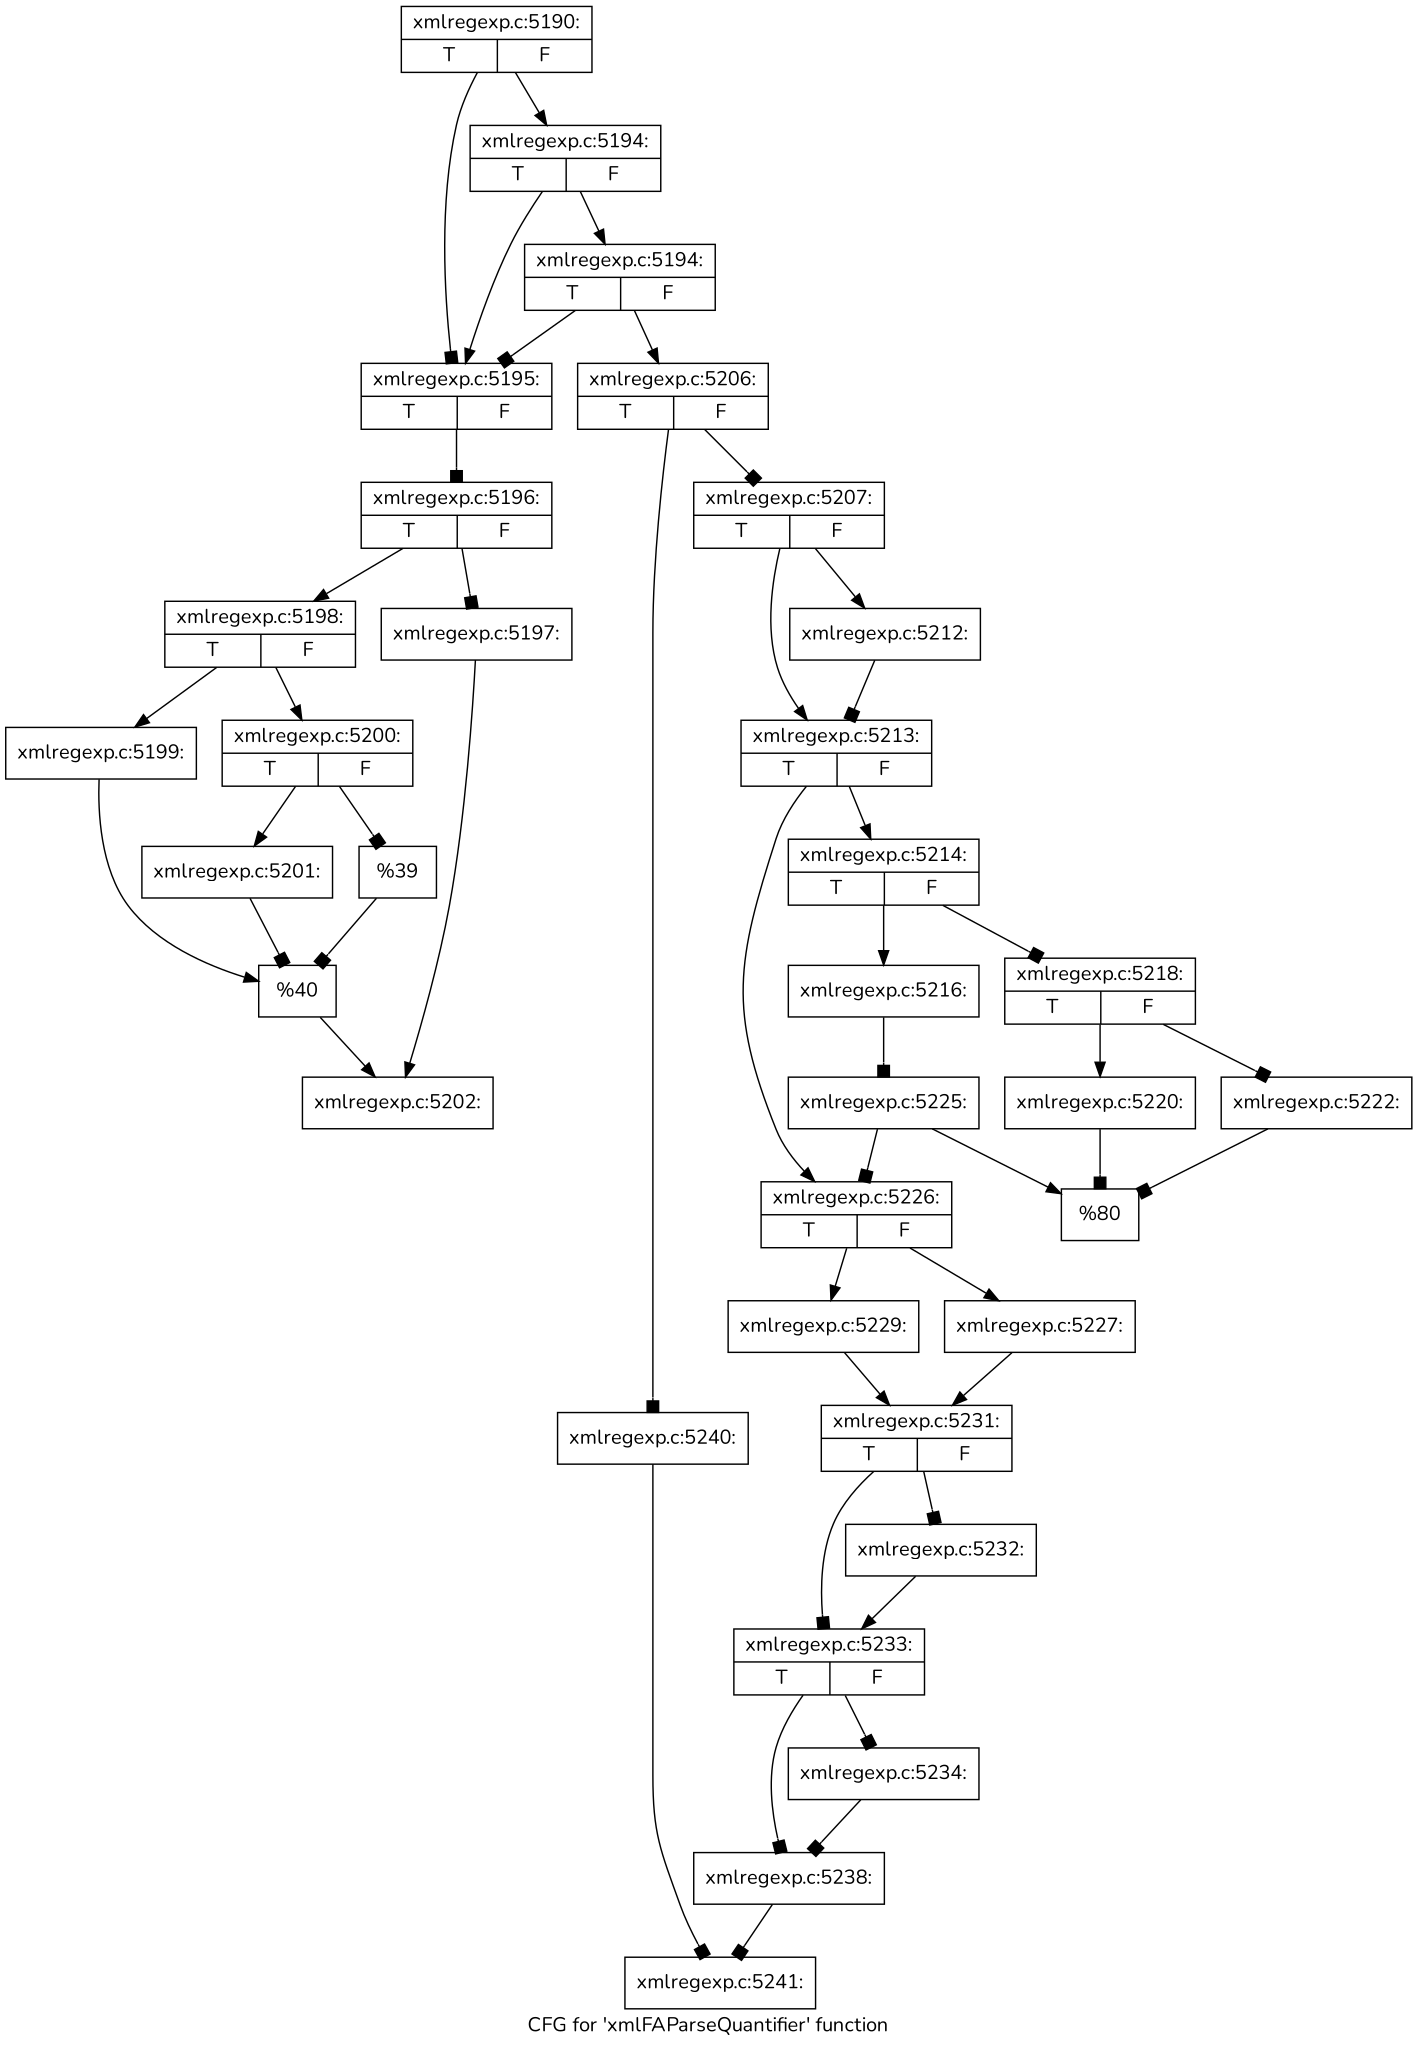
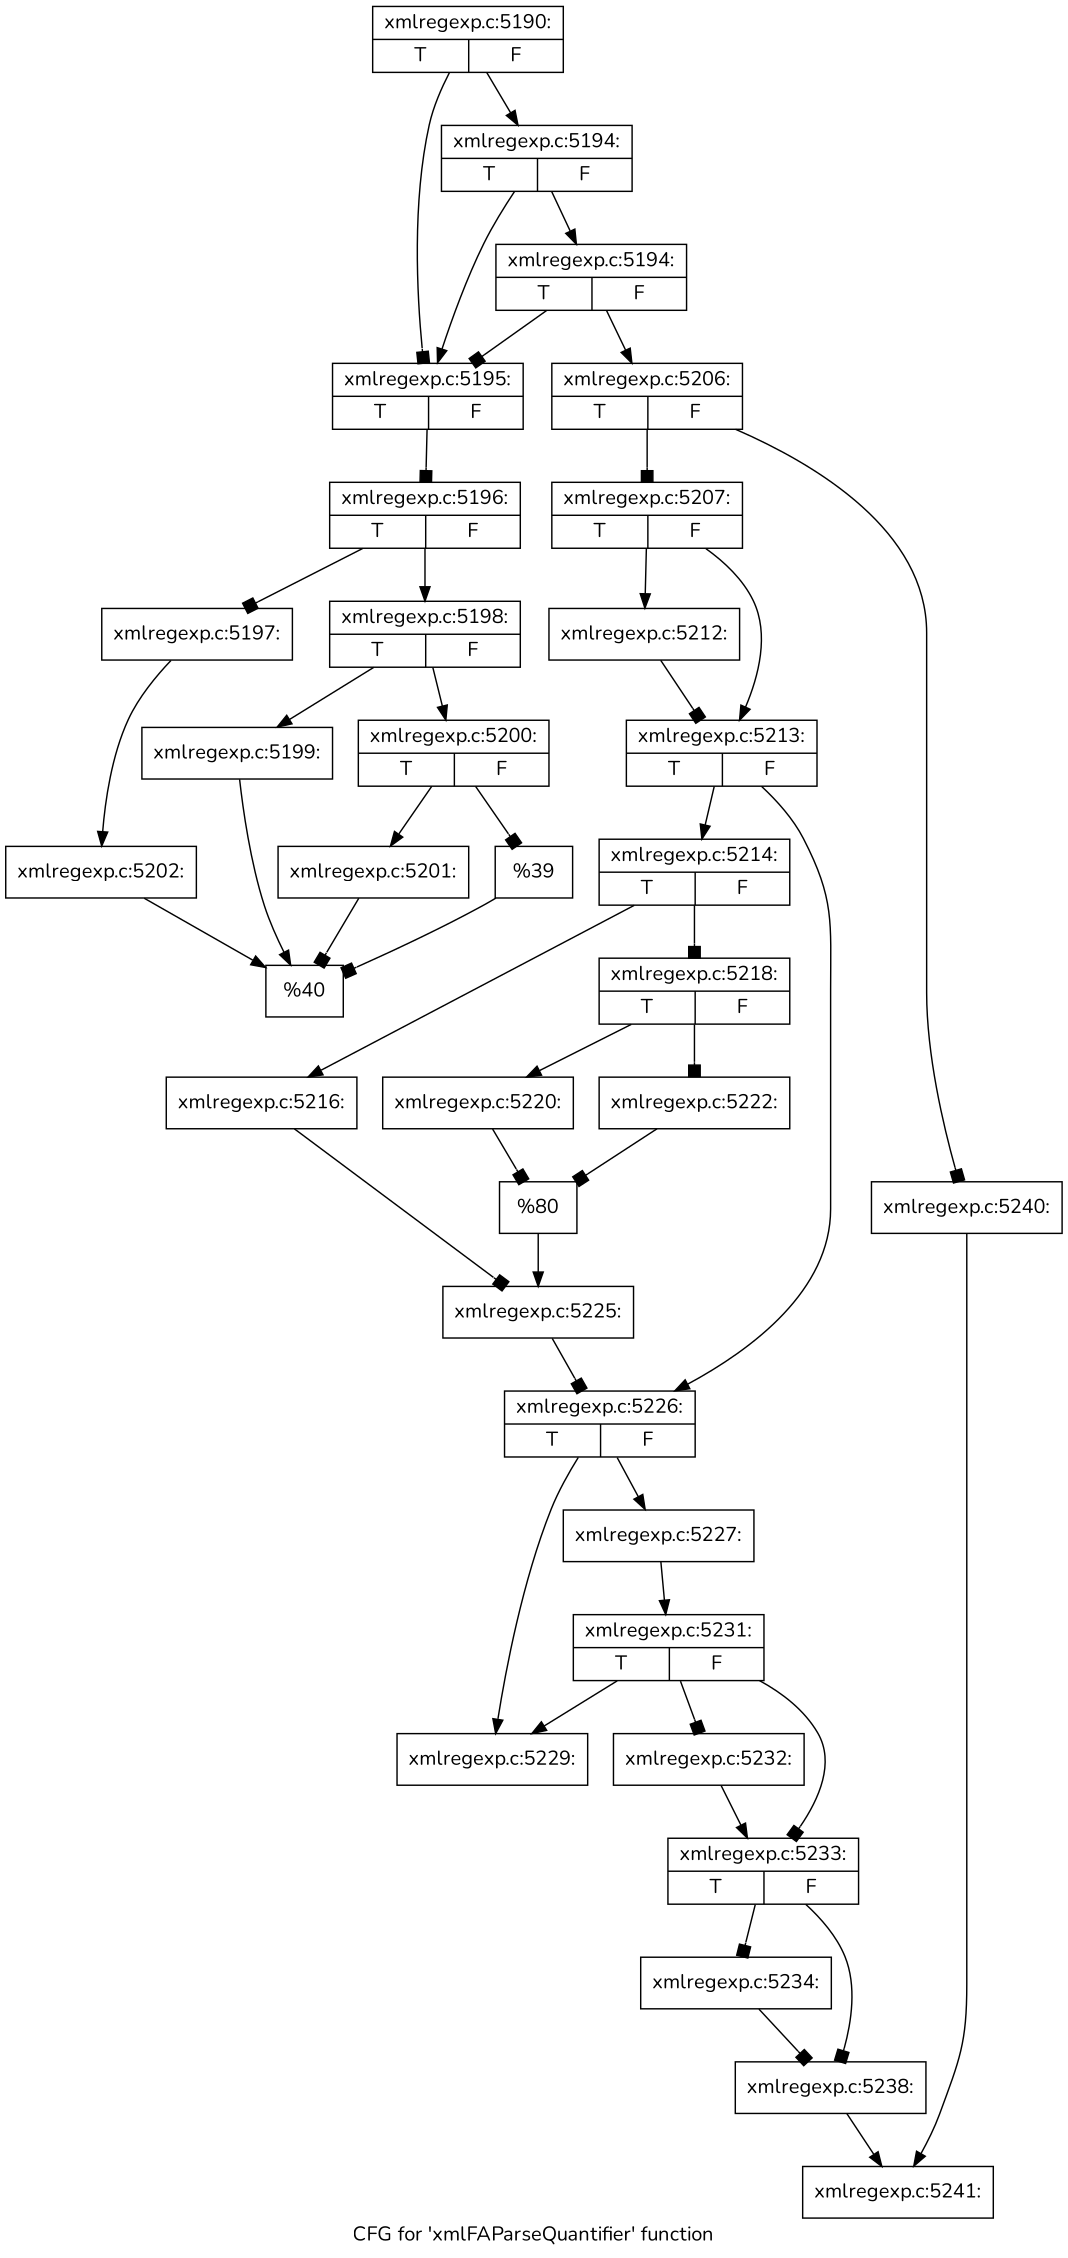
(343, 1042) -> (199, 929)
(990, 1158) -> (538, 1253)
(862, 1373) -> (581, 1703)
(653, 1708) -> (967, 1698)
(759, 1925) -> (860, 2134)
